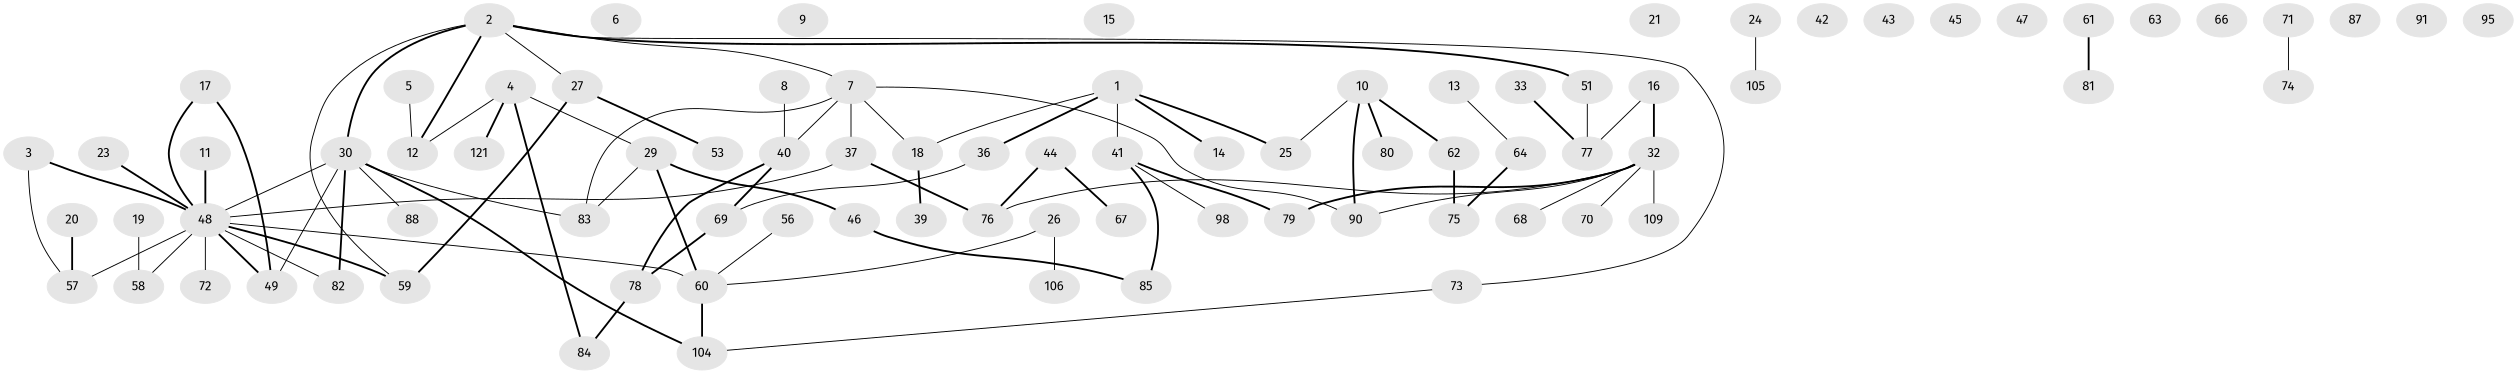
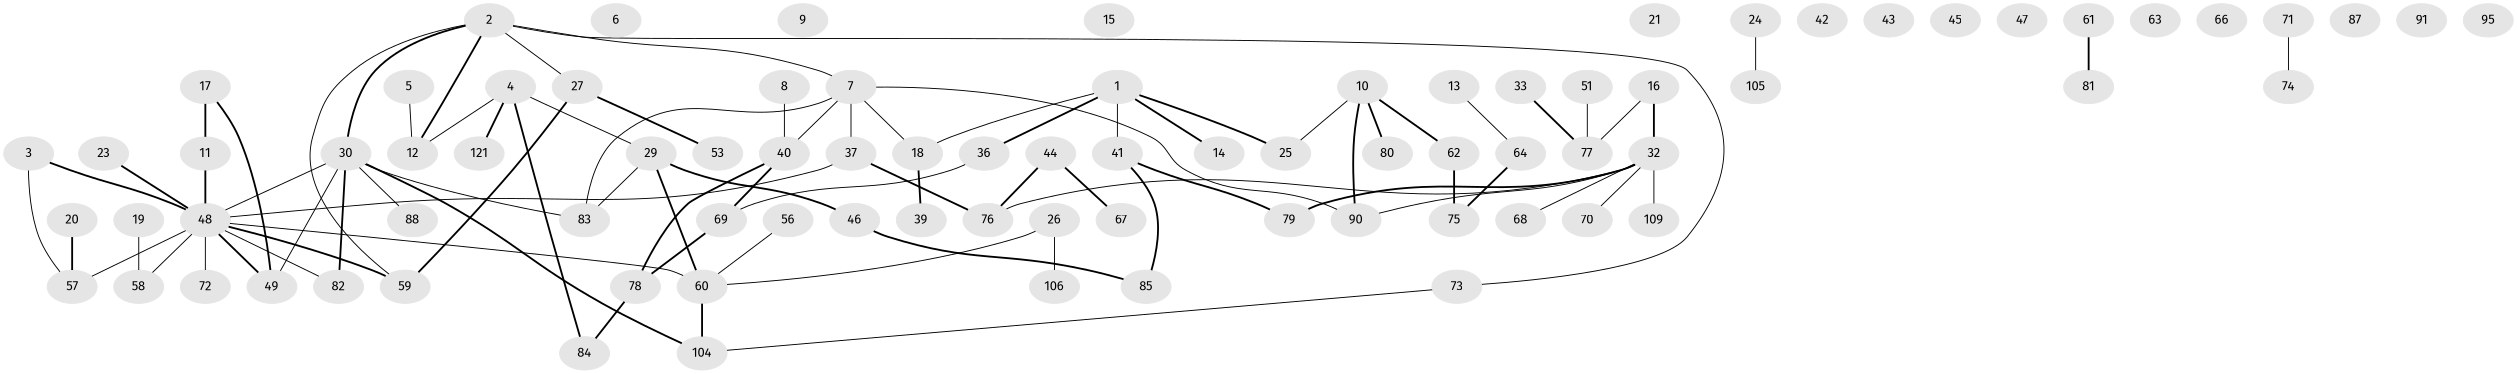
(803, 44) -> none
(169, 154) -> (205, 120)
(1223, 220) -> none
